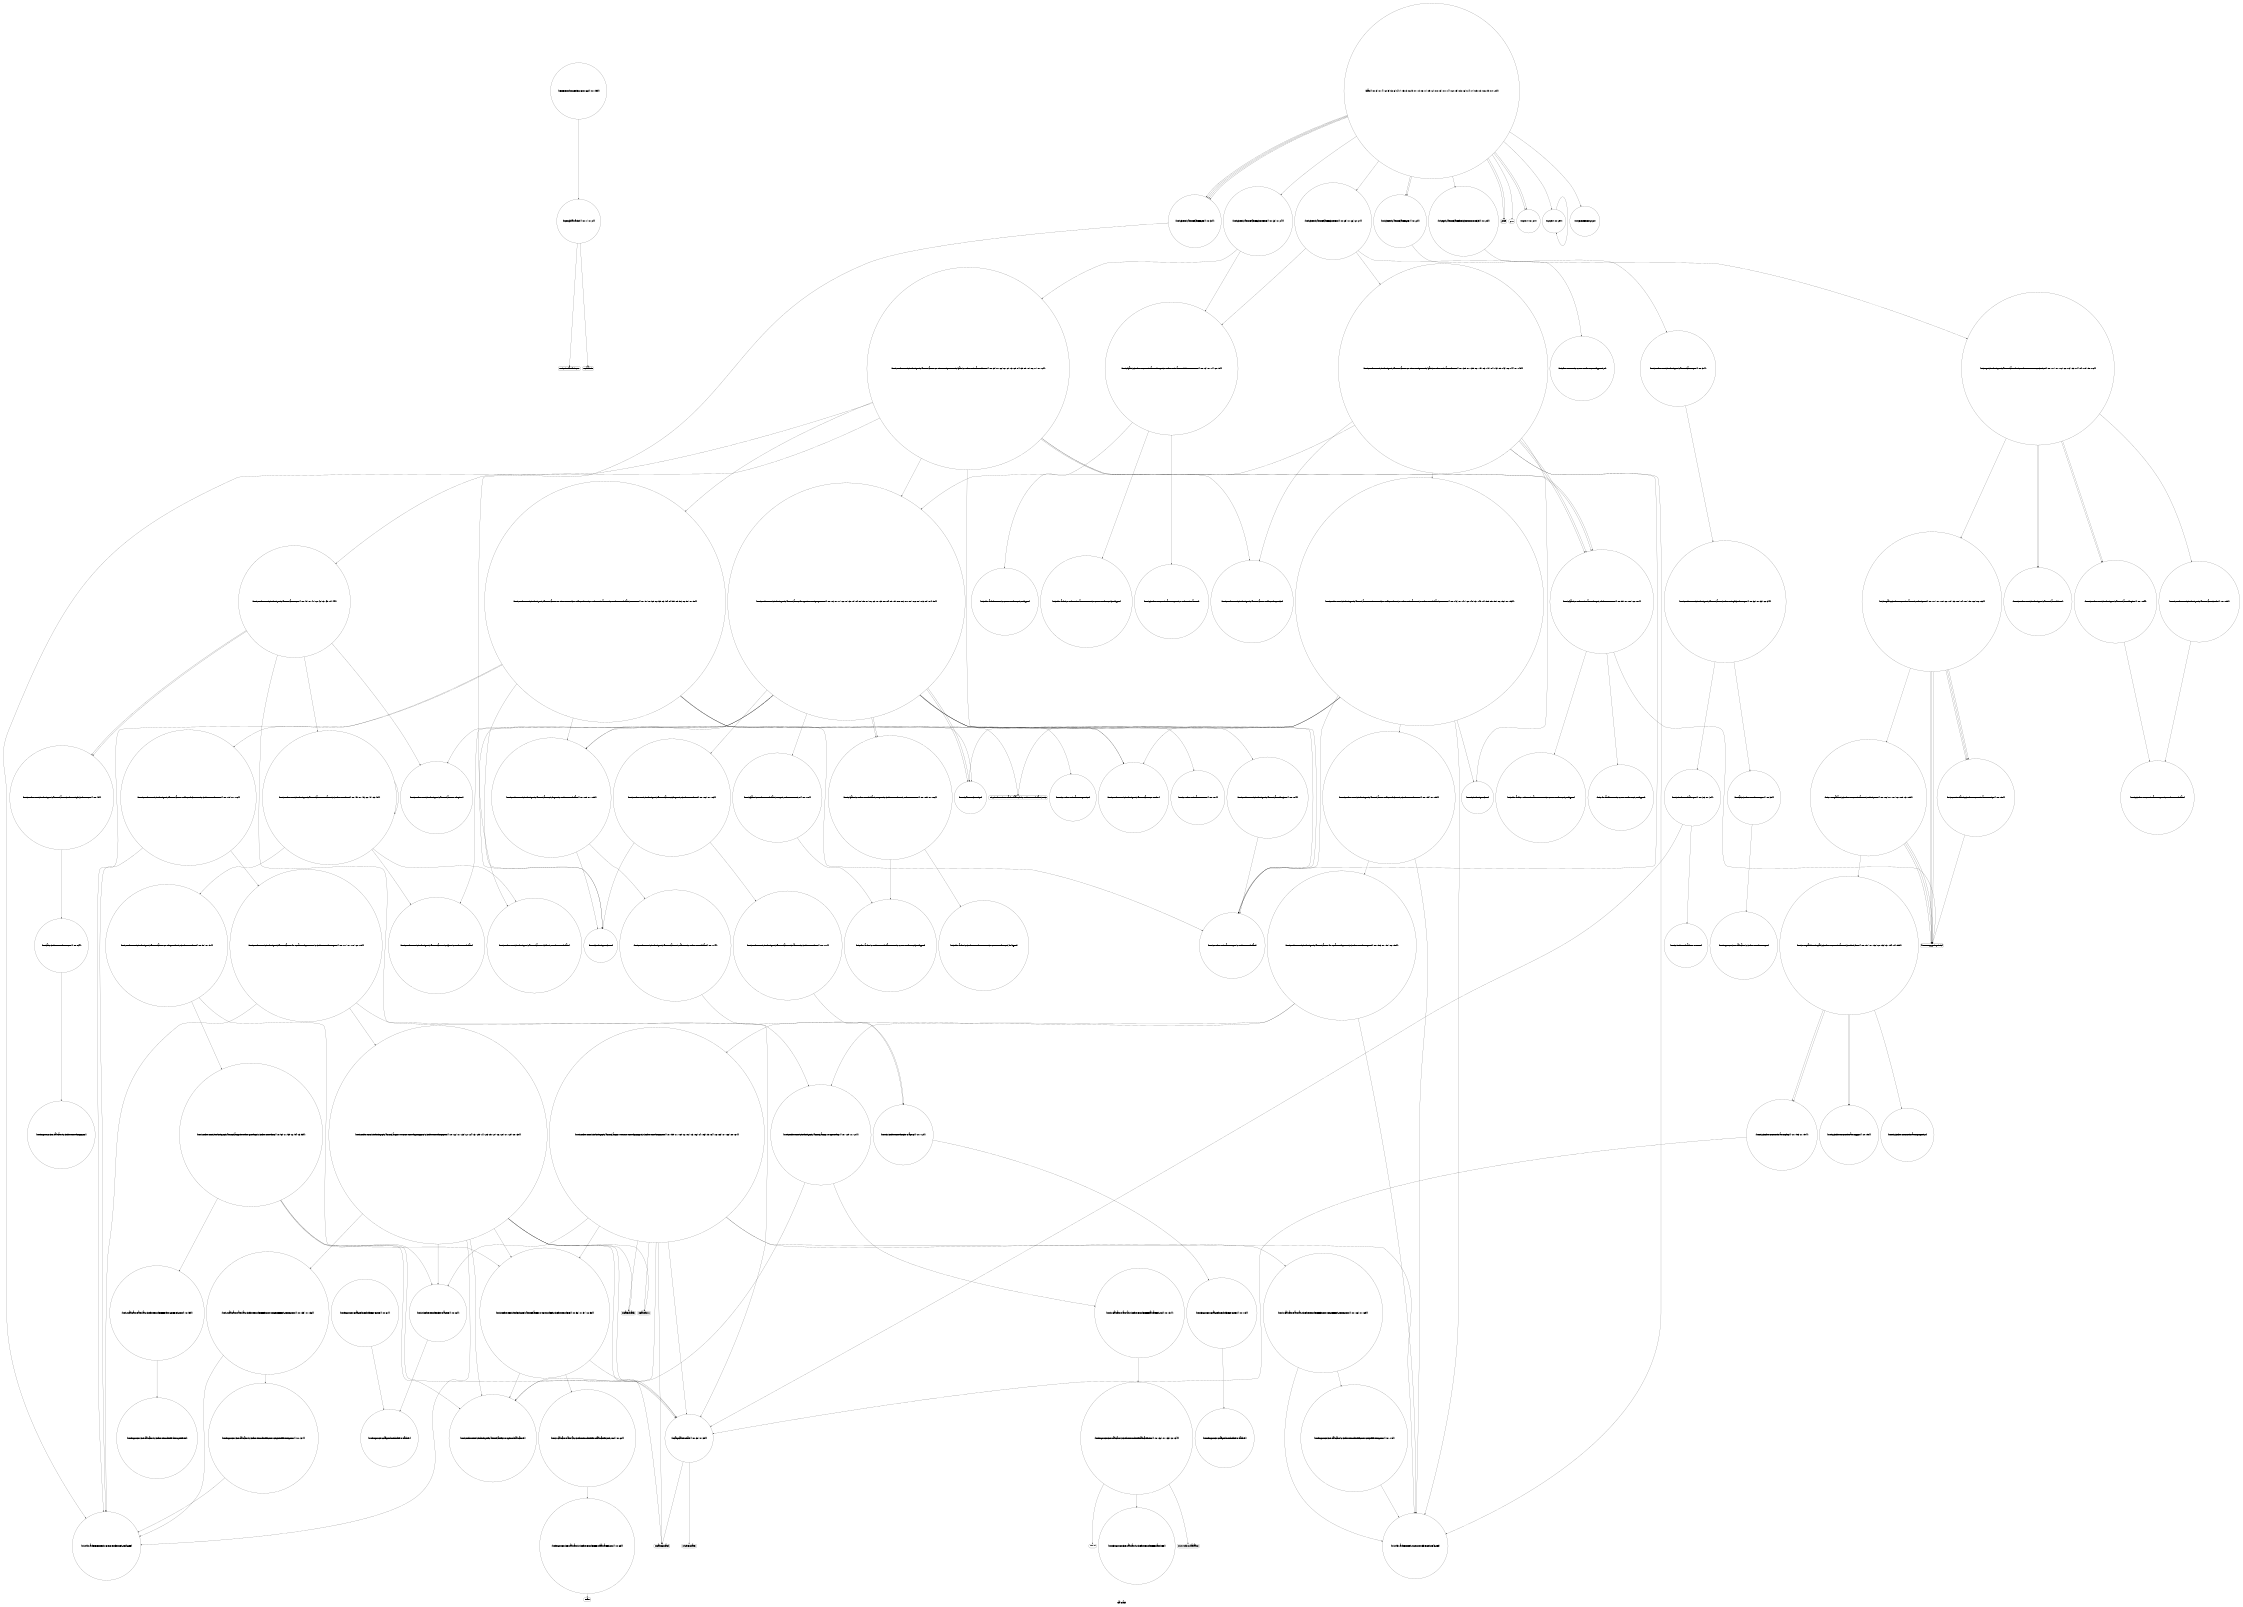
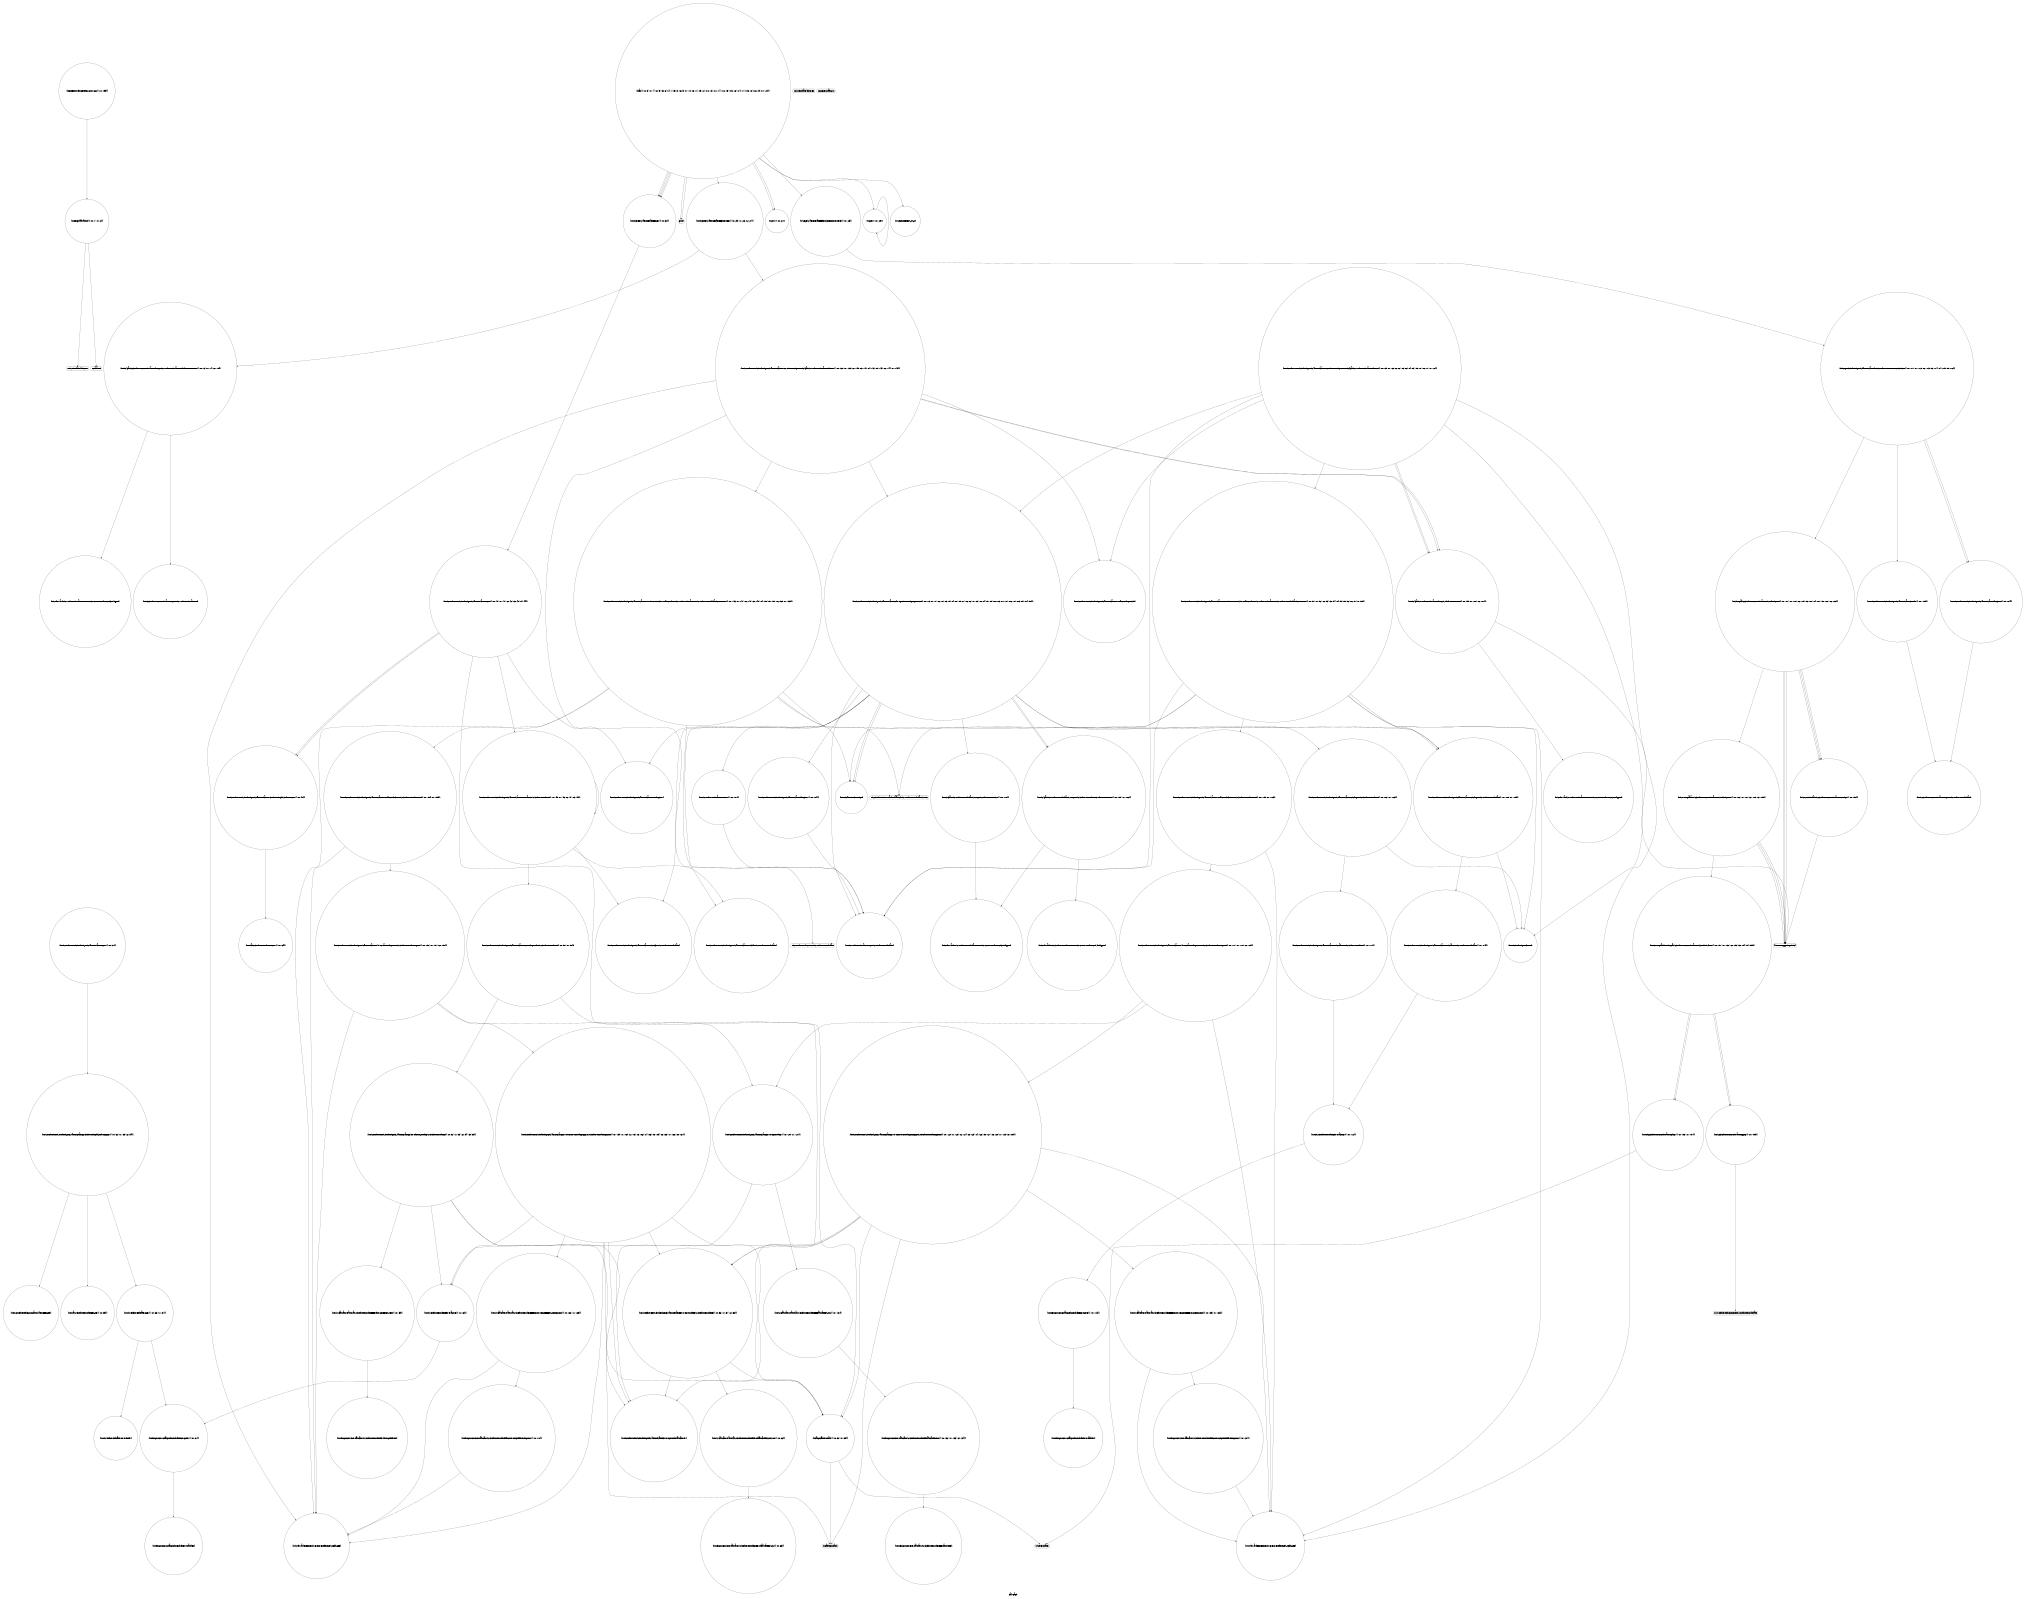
none -> (804, 91)
none -> (826, 91)
(1258, 221) -> none
(1400, 221) -> none
(1512, 221) -> none
(1582, 369) -> none
(1005, 602) -> none
(2038, 602) -> none
(1073, 798) -> none
(1134, 798) -> none
(1478, 798) -> none
(1621, 798) -> none
none -> (813, 946)
(1744, 946) -> none
(61, 1135) -> none
(1907, 1135) -> none
(1213, 1144) -> (159, 1372)
none -> (31, 1313)
(628, 1313) -> none
(644, 1313) -> none
none -> (1735, 1313)
(1261, 1335) -> (1221, 1245)
(414, 1375) -> (329, 1382)
(1093, 1546) -> none
(1188, 1546) -> none
(587, 1600) -> none
